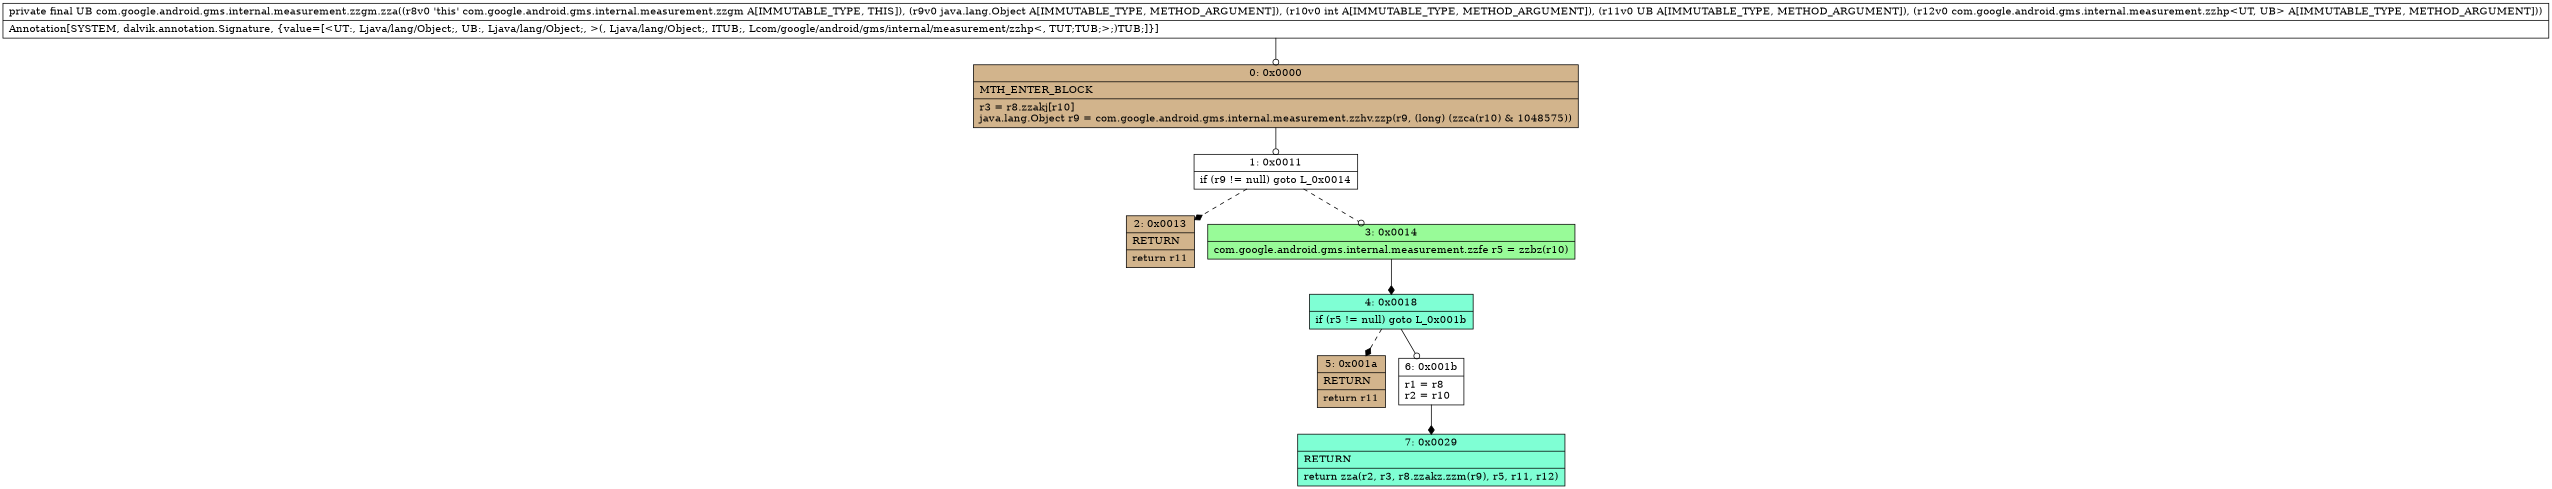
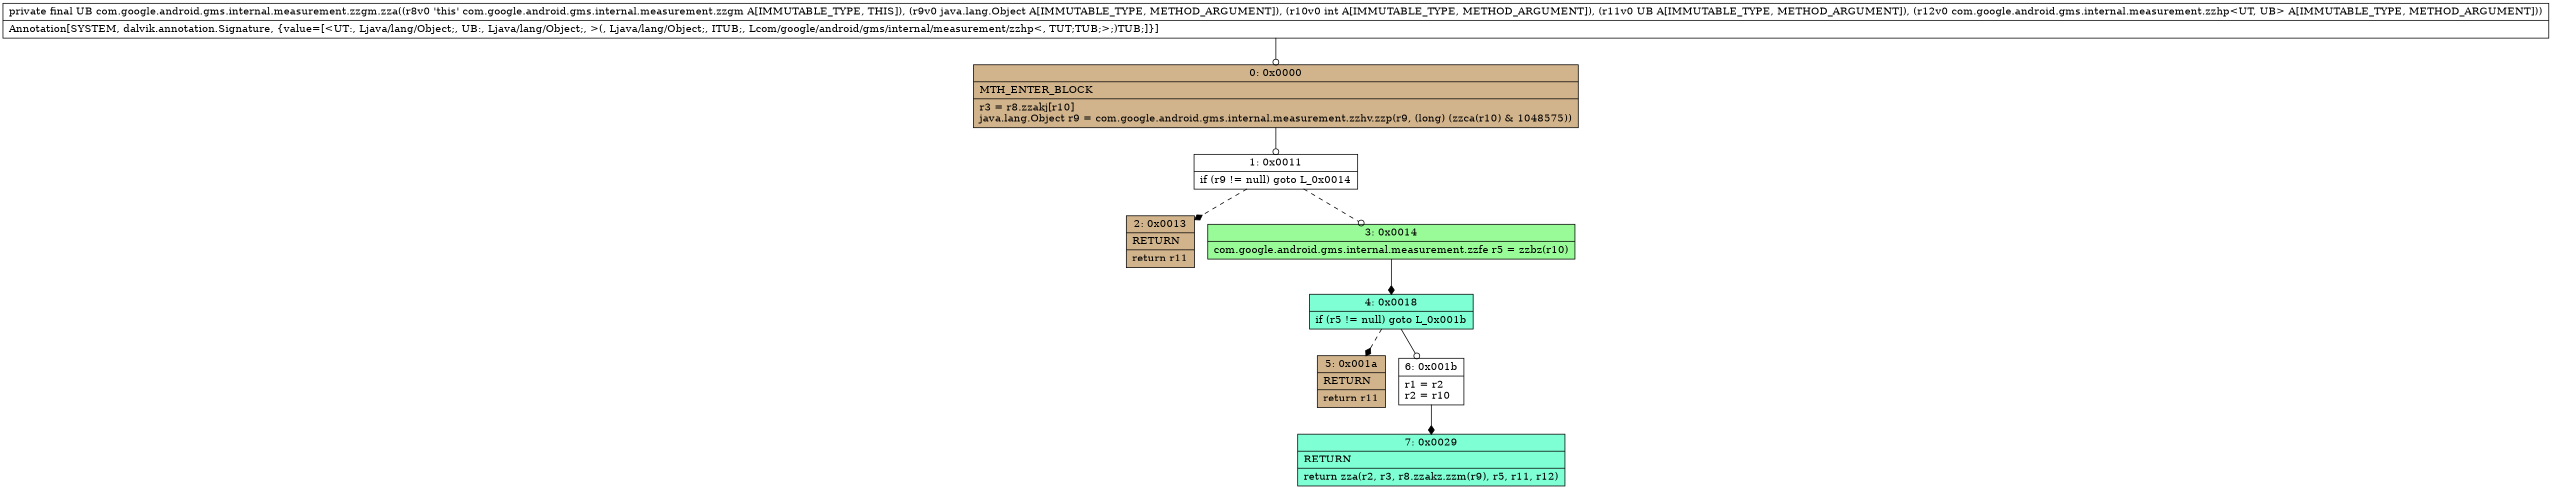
(1424, 385) -> (1424, 385)
